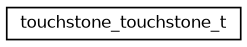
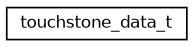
(124, 24) -> (97, 24)
